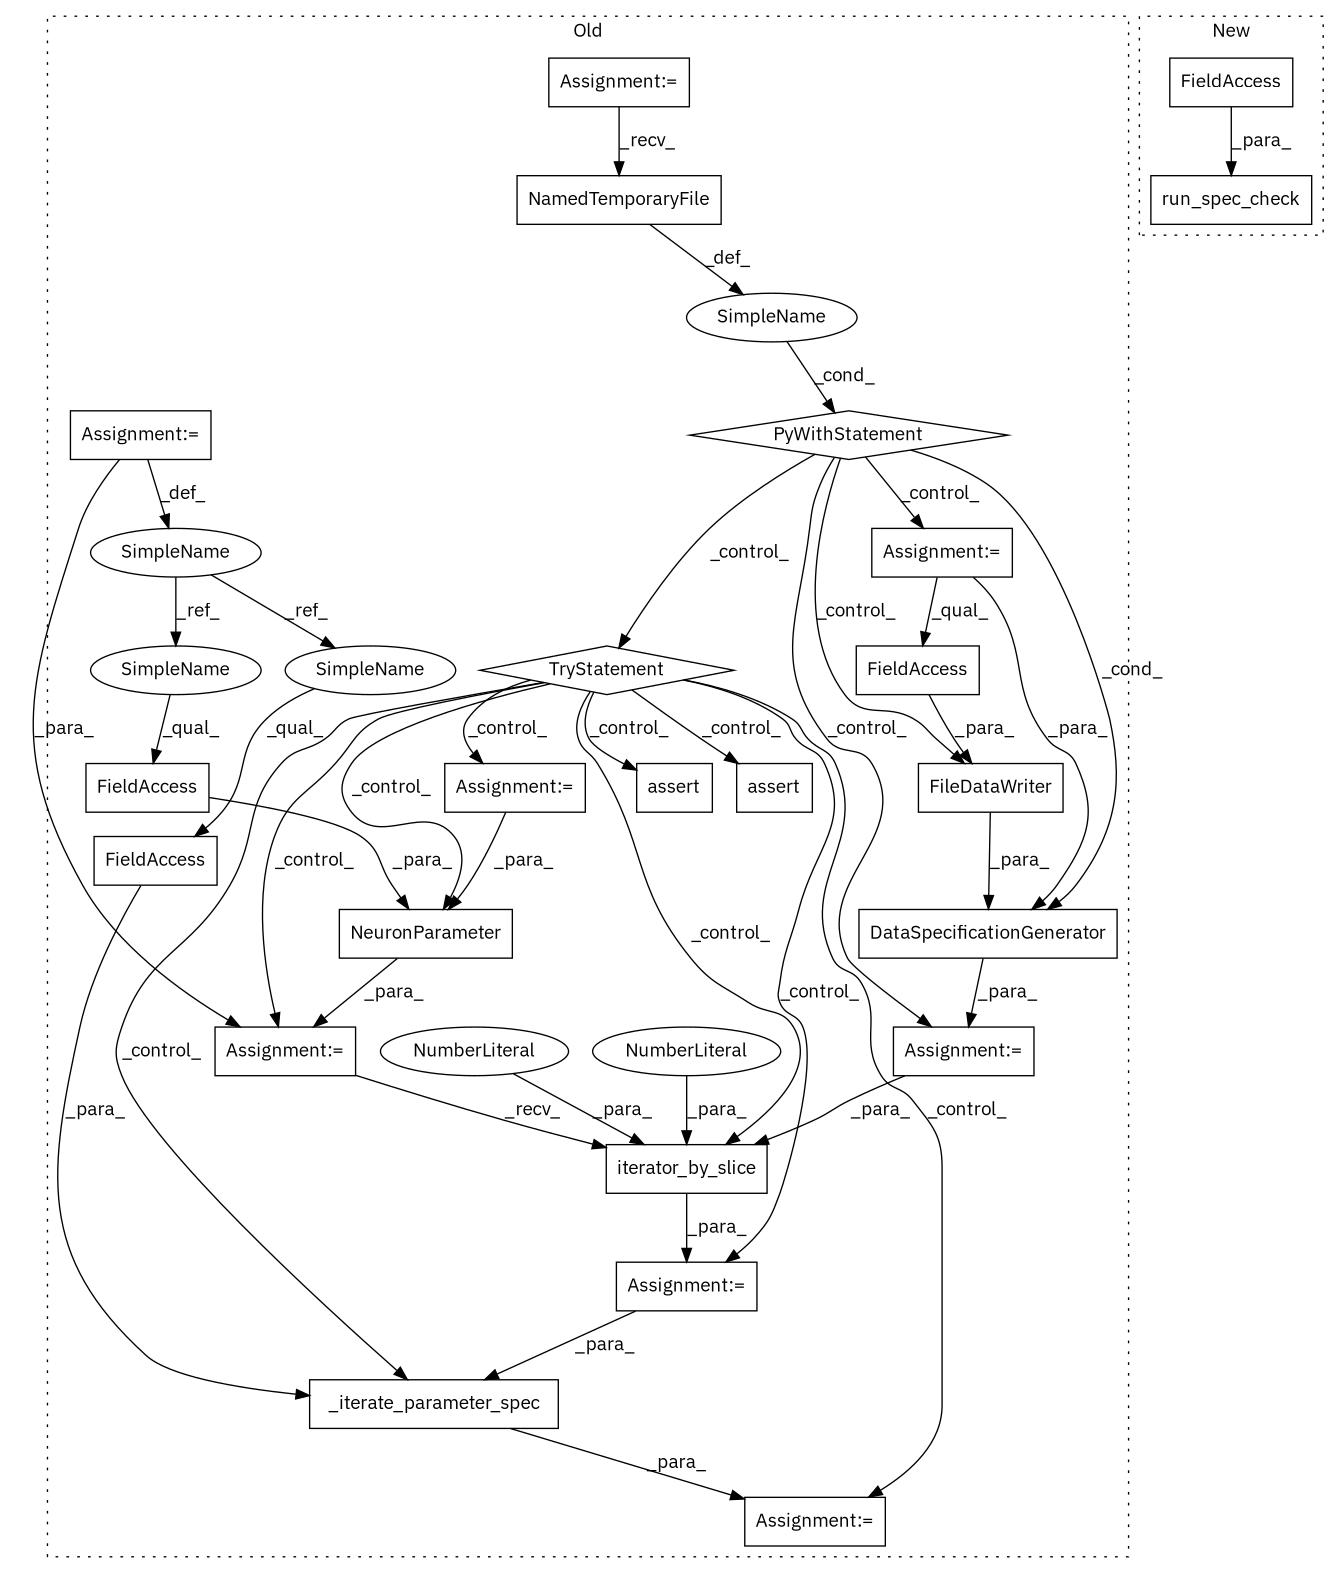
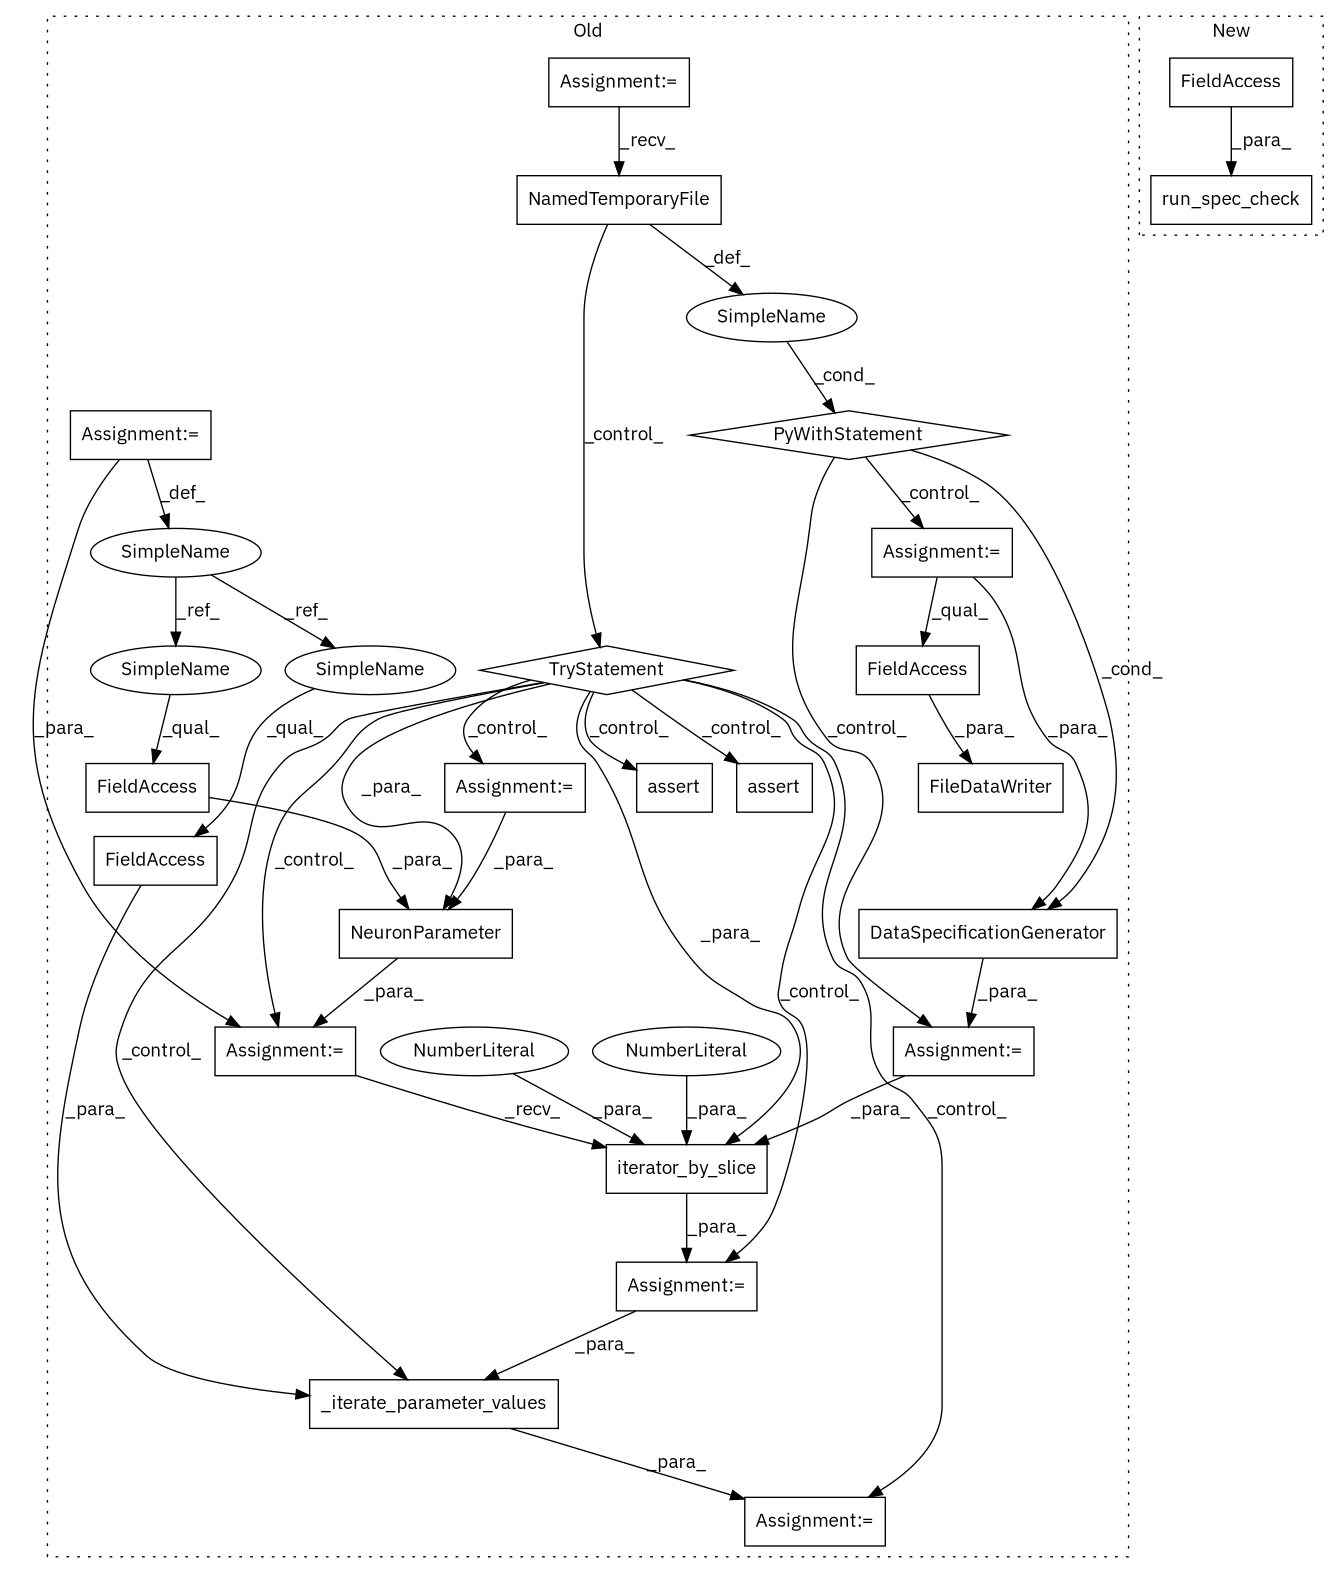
(707, 531) -> (584, 428)
(821, 642) -> none
(392, 788) -> (392, 788)
(990, 854) -> none
(731, 934) -> (731, 934)
(434, 1404) -> (434, 1404)
